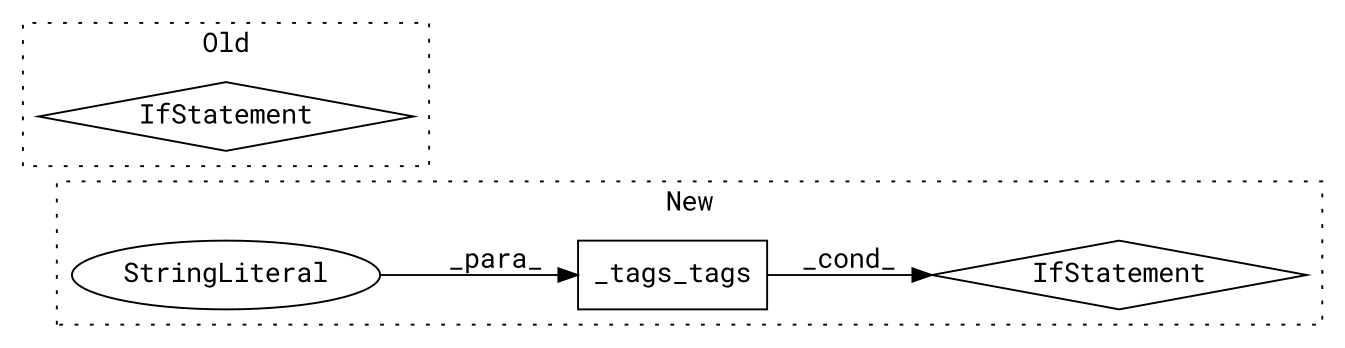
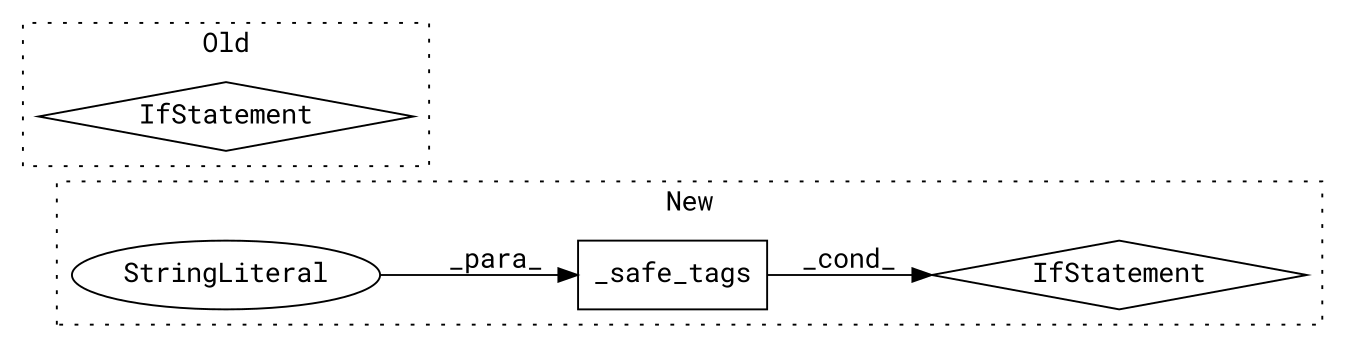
(673, 275) -> (673, 275)
